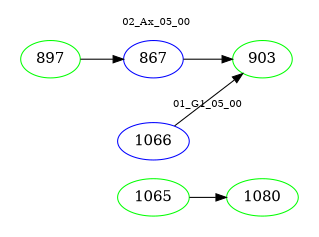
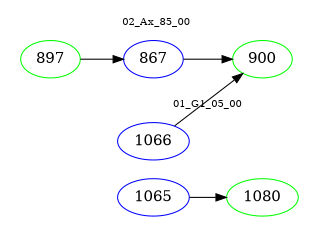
(156, 22) -> (156, 22)
(262, 59) -> (262, 59)
(153, 197) -> (153, 197)
